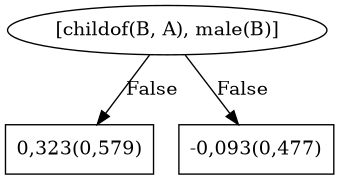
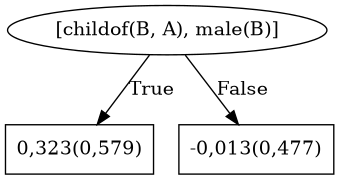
(152, 90) -> (152, 90)
(256, 149) -> (256, 149)
